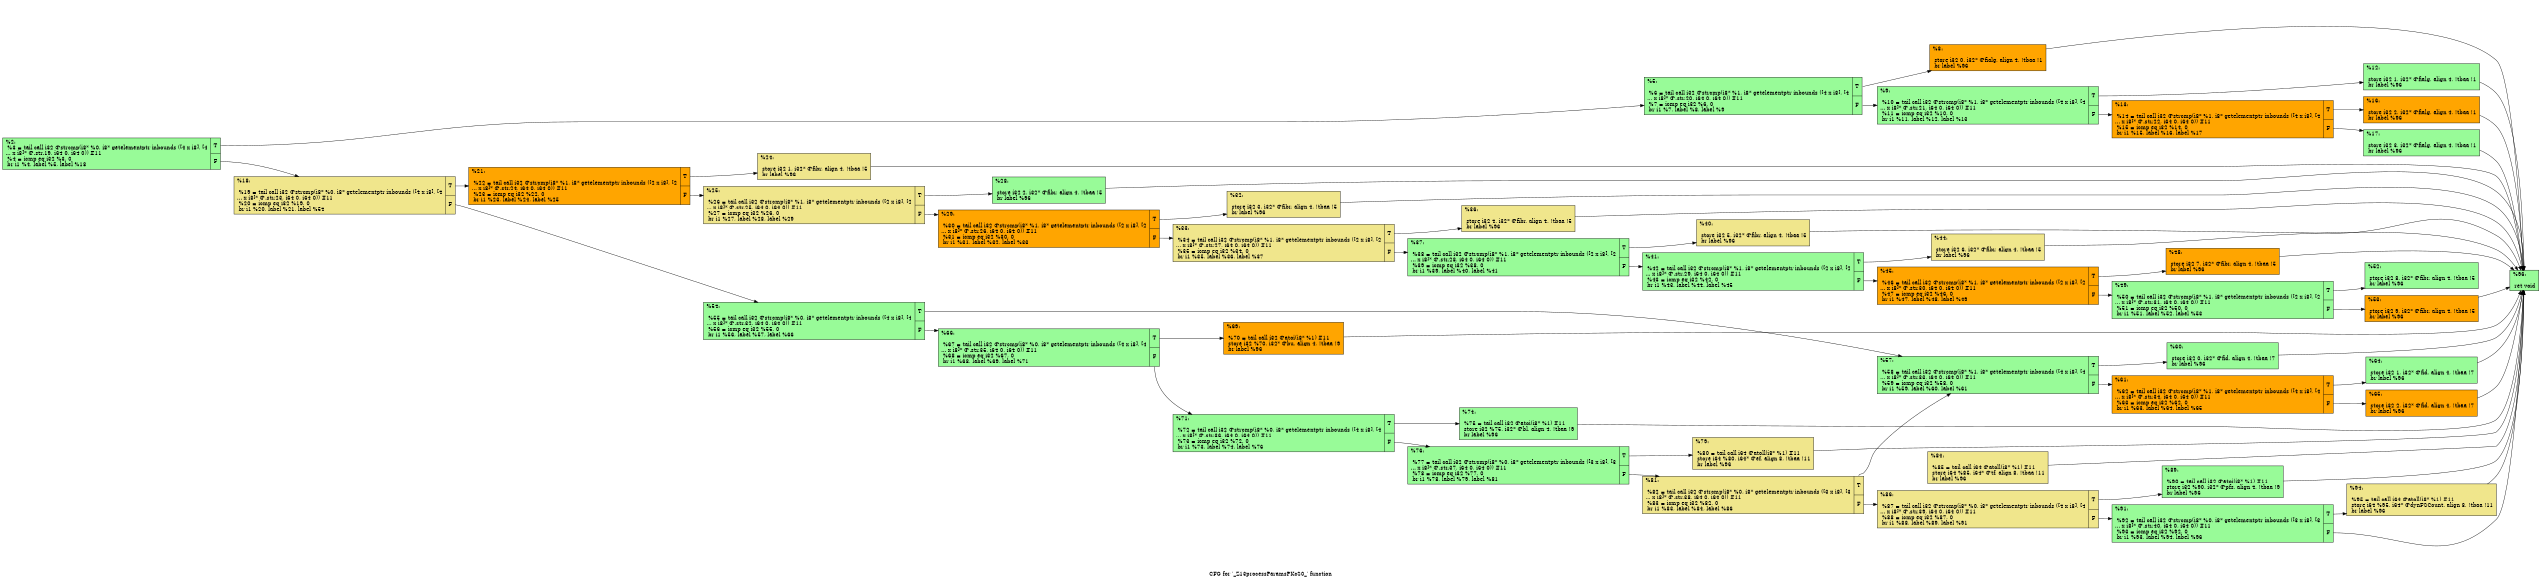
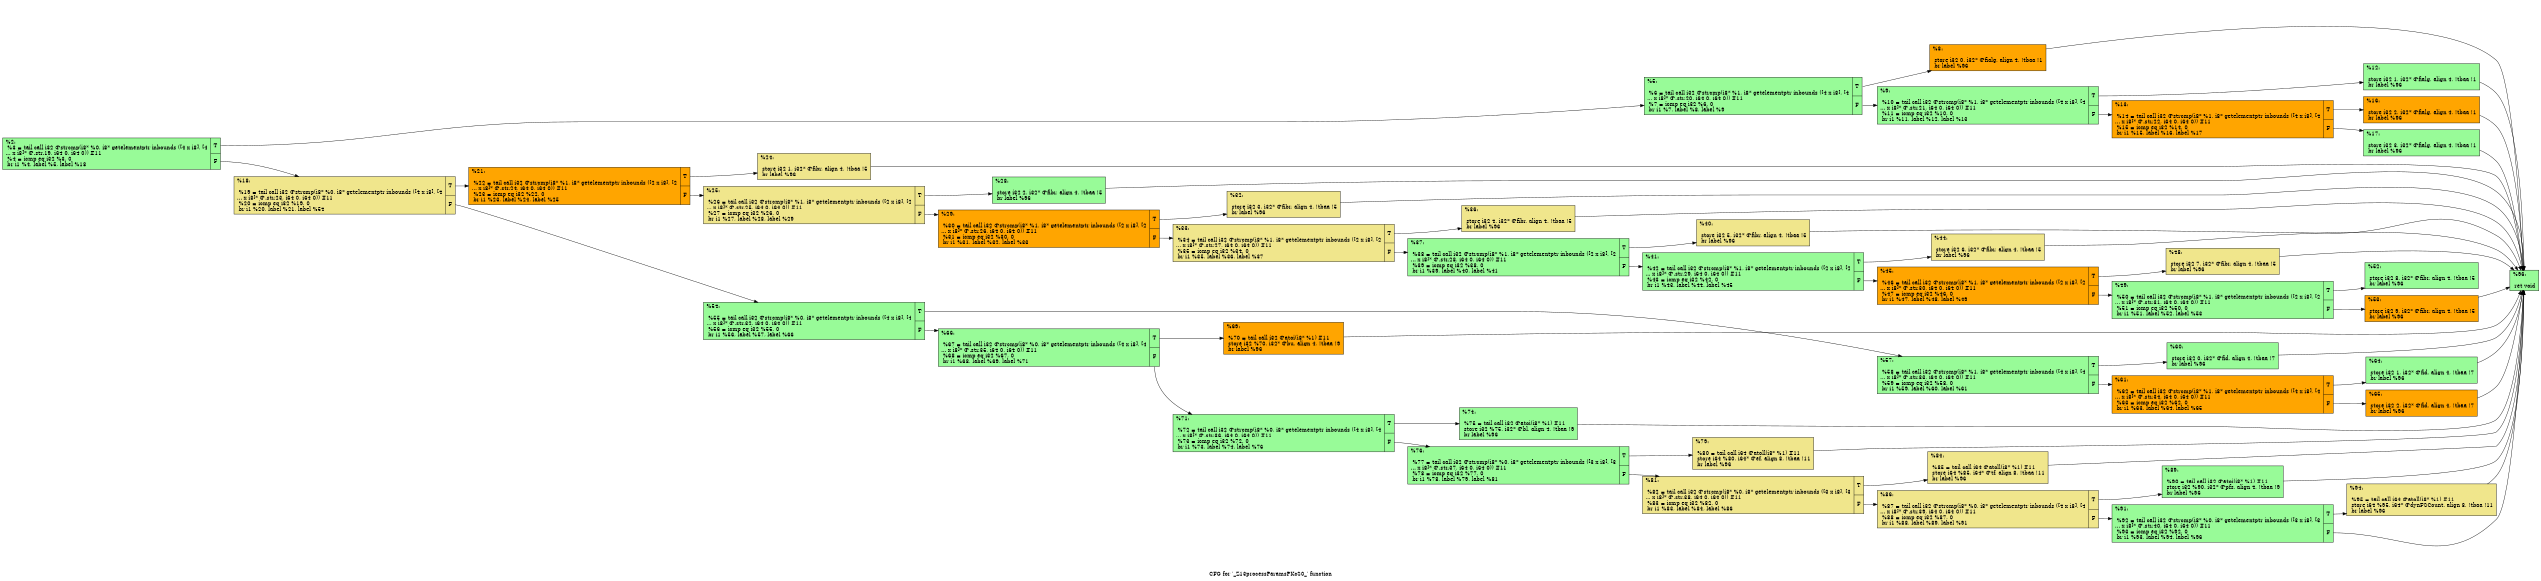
(2223, 261) -> (2223, 261)
(1897, 430) -> (1894, 484)
